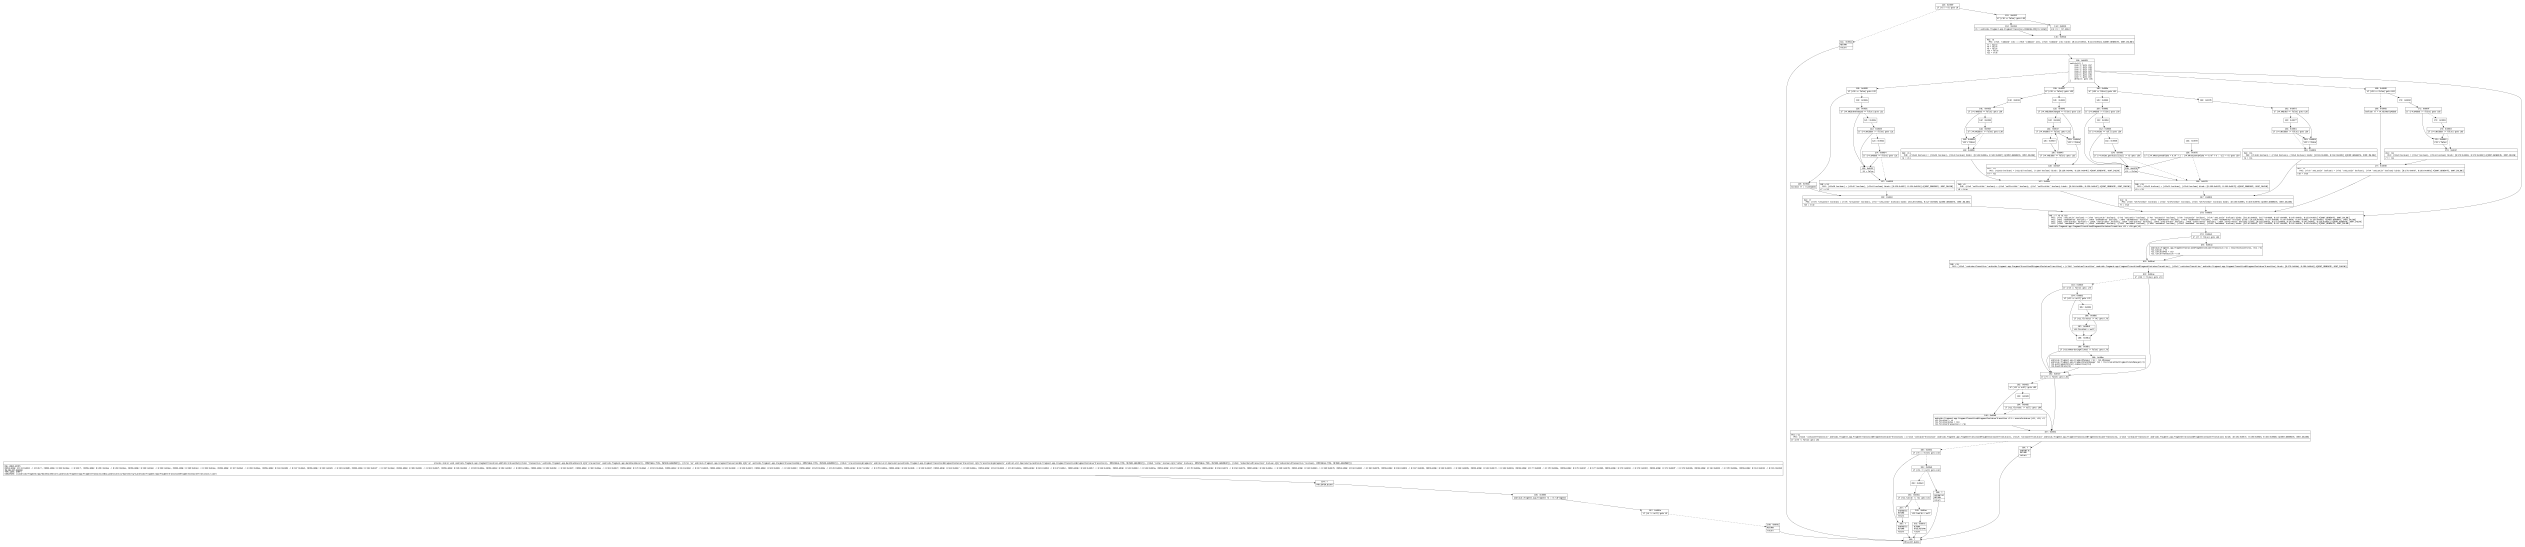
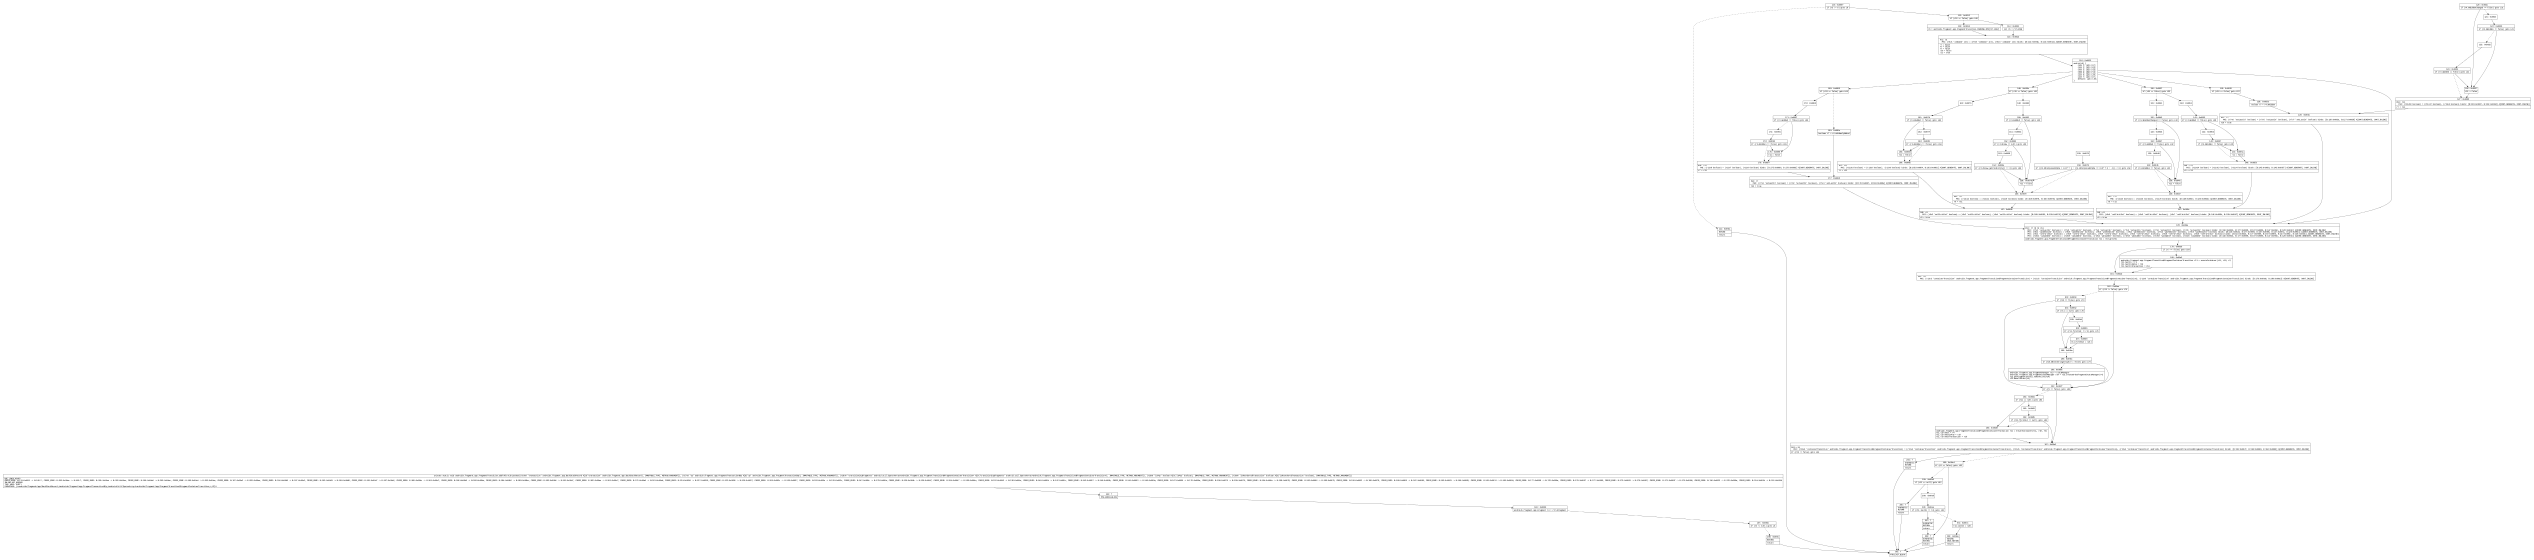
(1862, 100) -> none
(2058, 143) -> (2163, 174)
